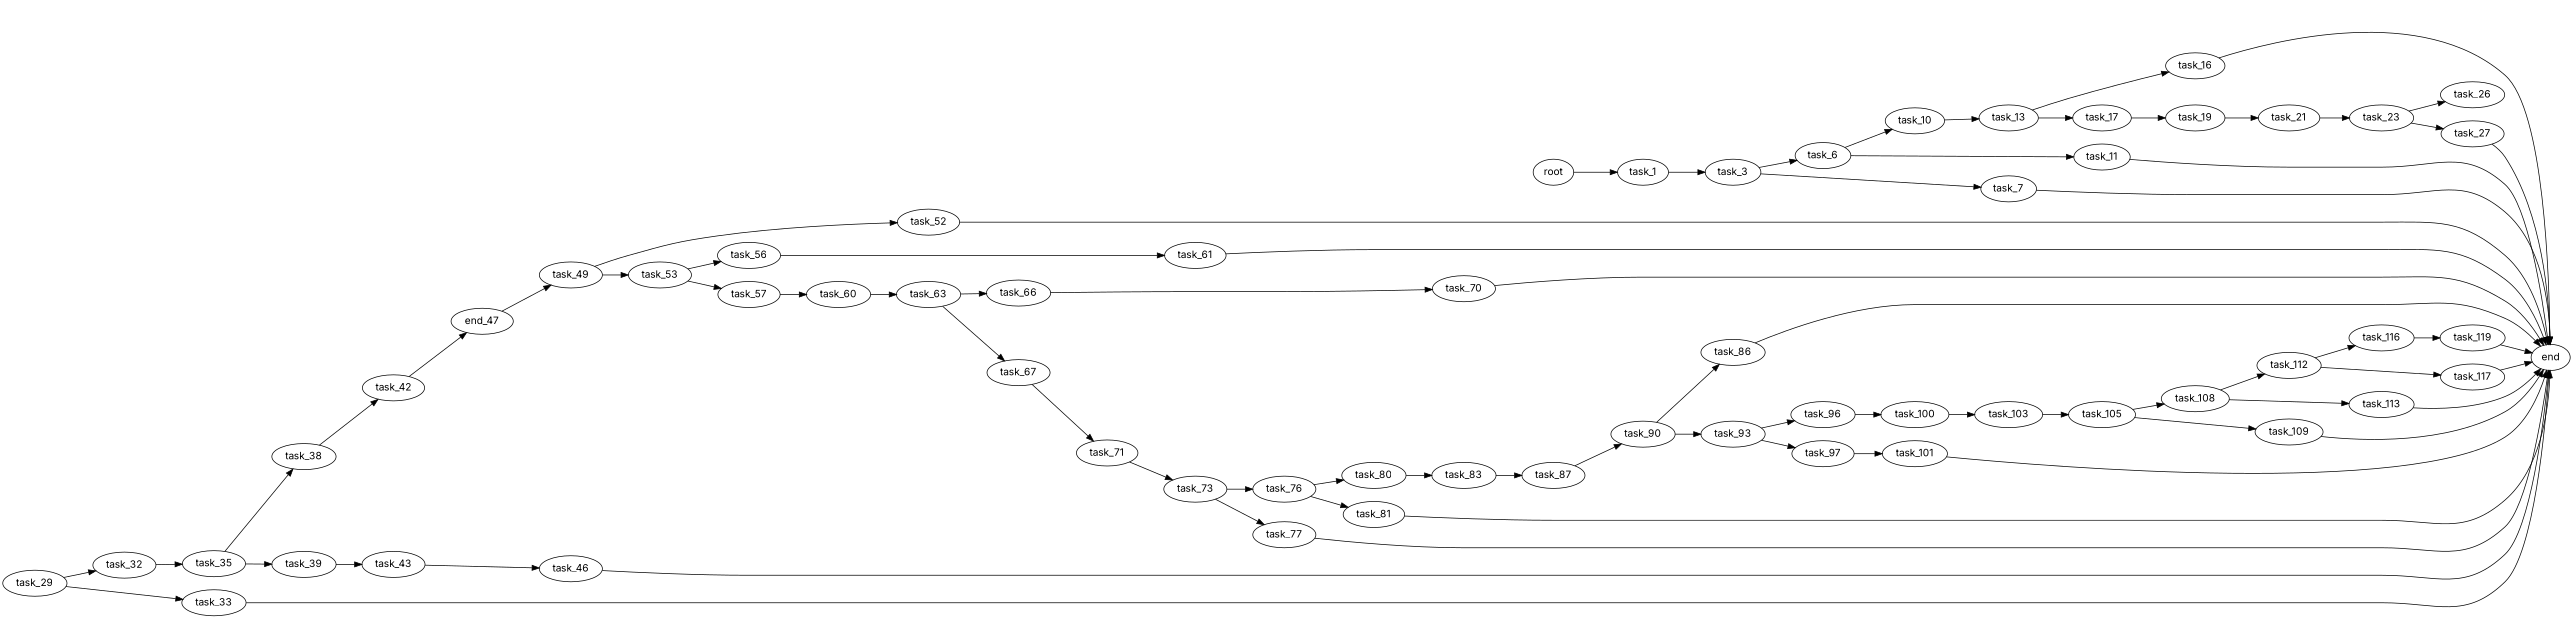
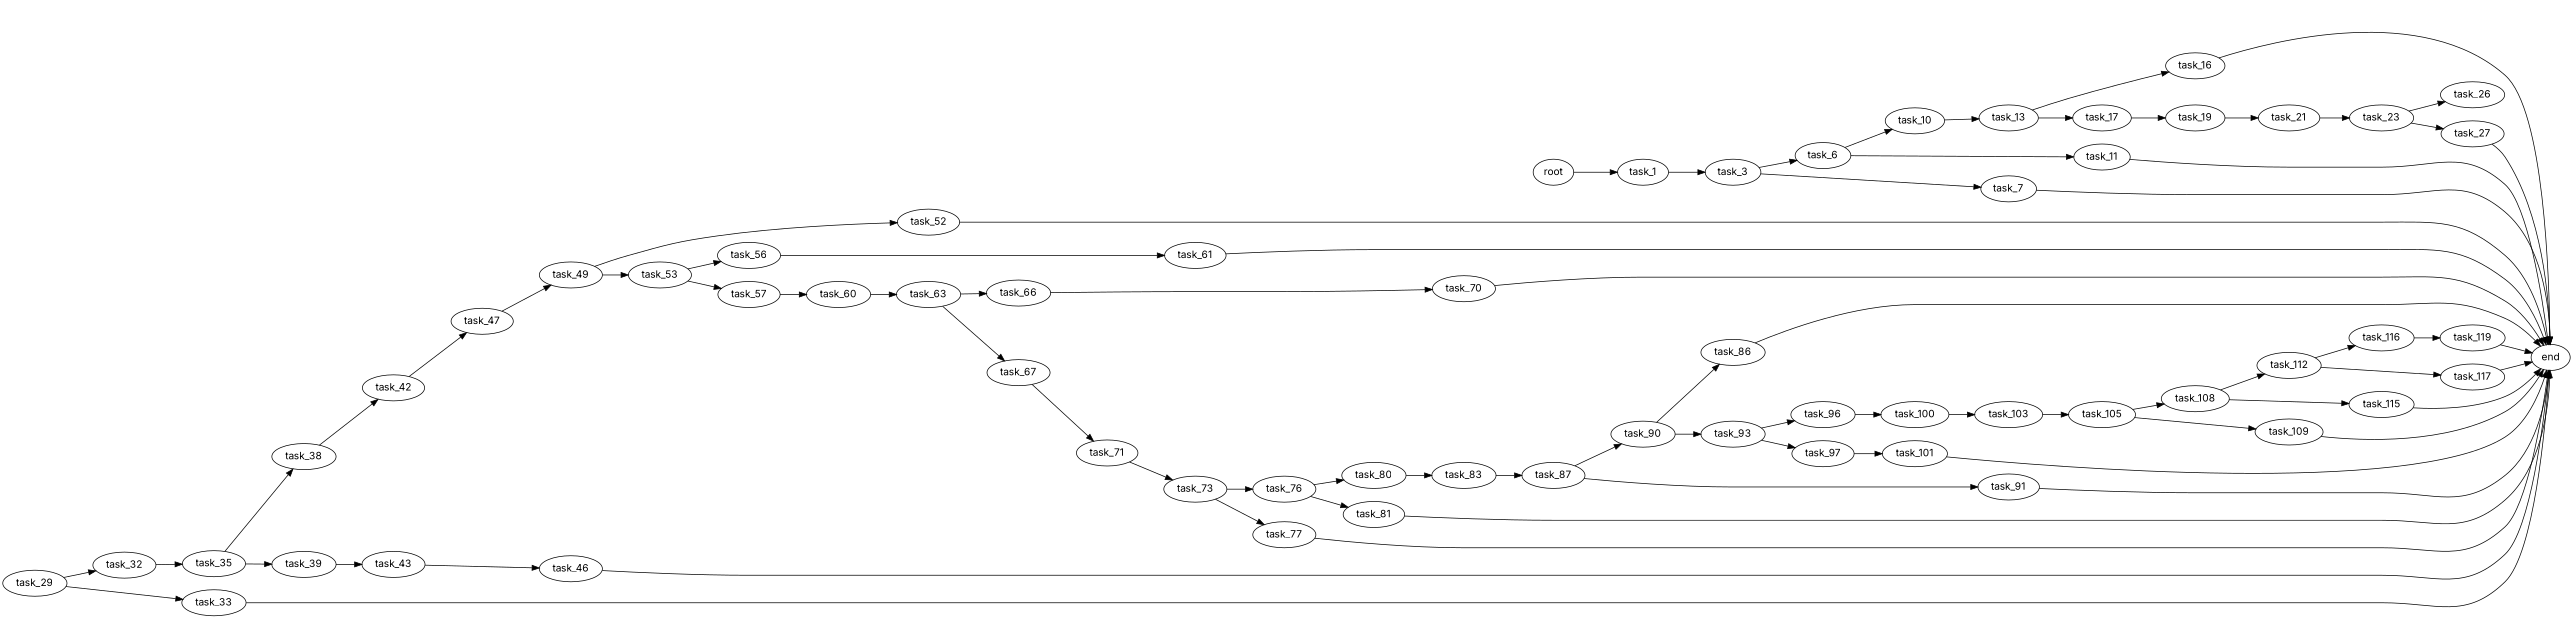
(482, 321) -> (482, 321)
(2382, 404) -> (2382, 404)
none -> (2009, 487)
